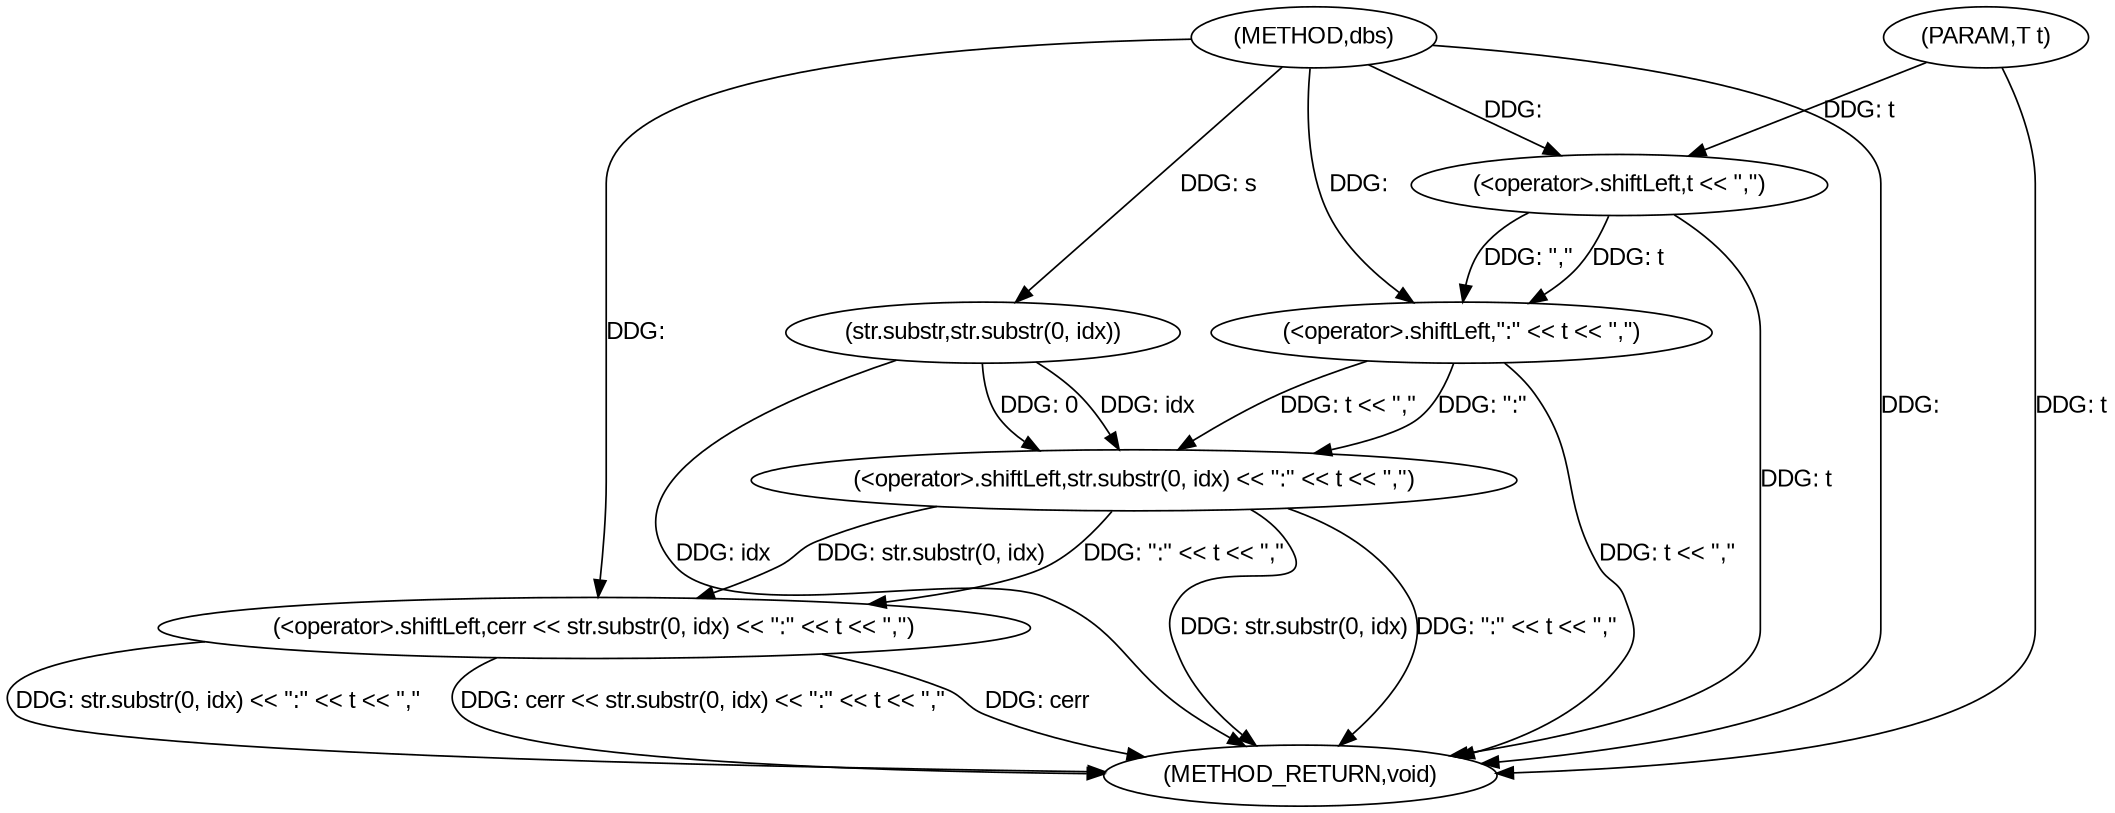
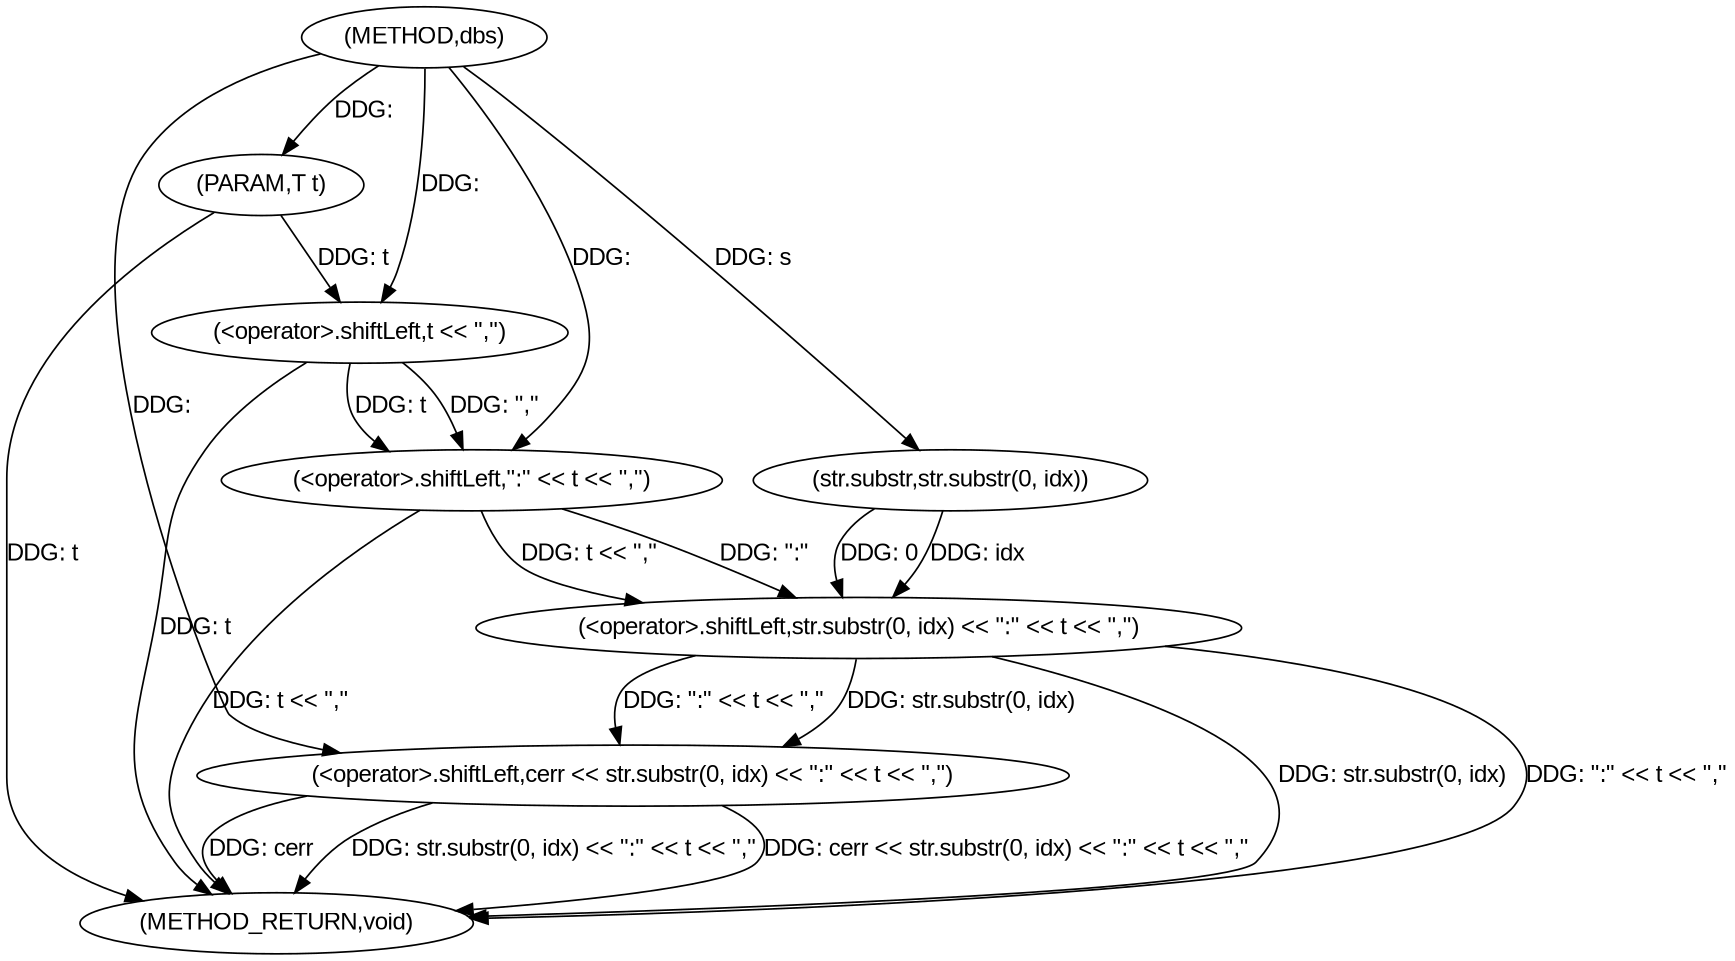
(1881, 374) -> (333, 100)
(799, 595) -> none
